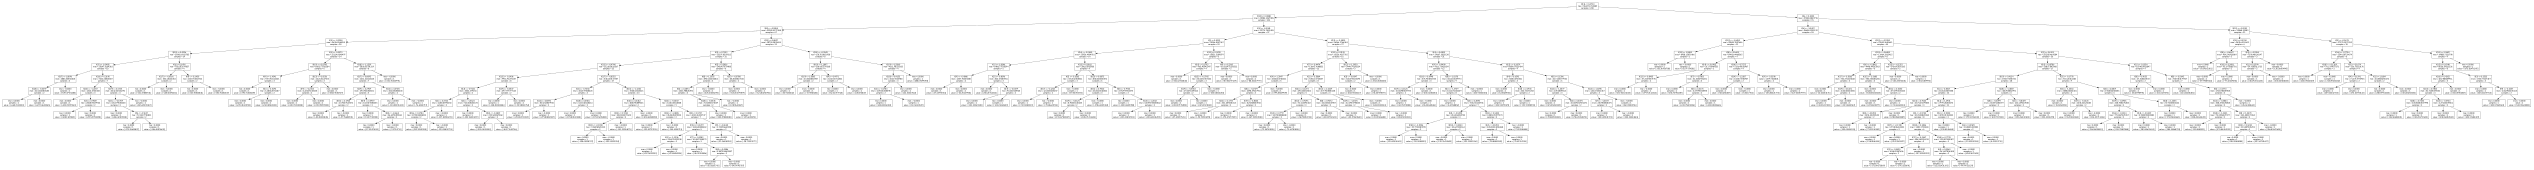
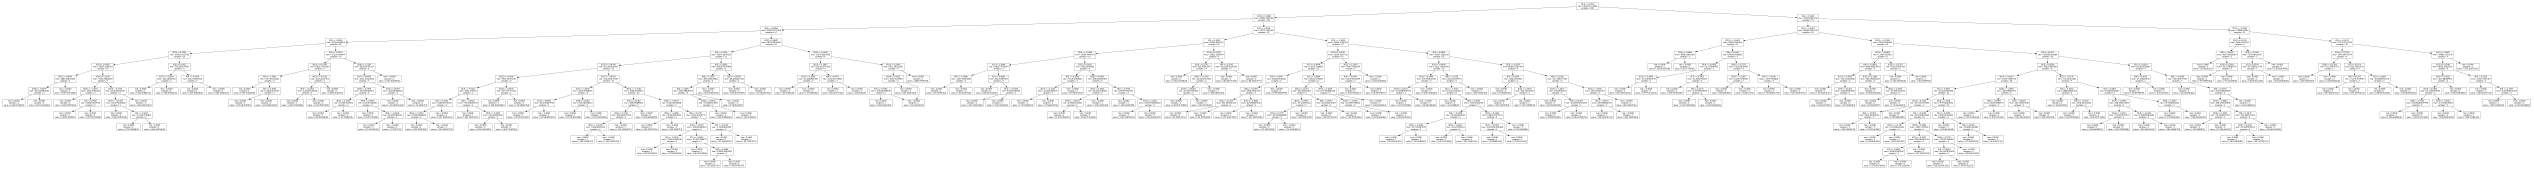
(887, 84) -> (917, 86)
(2519, 103) -> (2519, 103)
